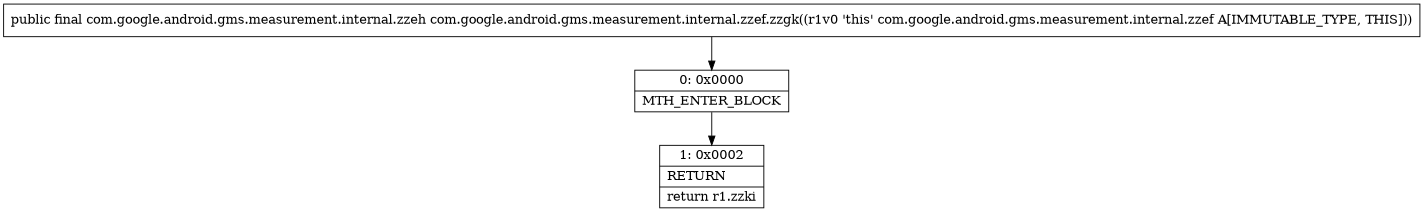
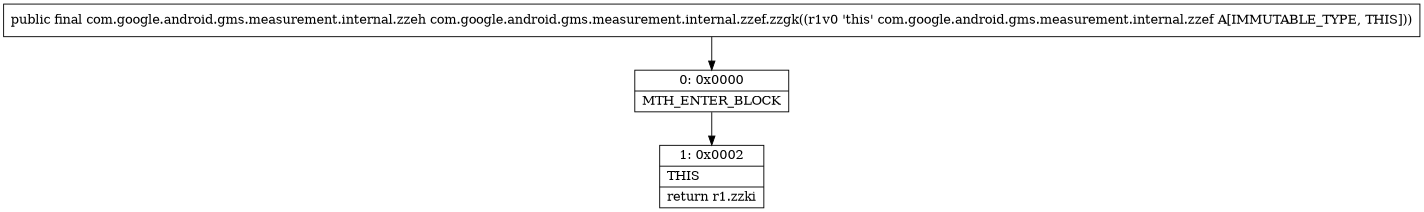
(696, 176) -> (684, 176)
